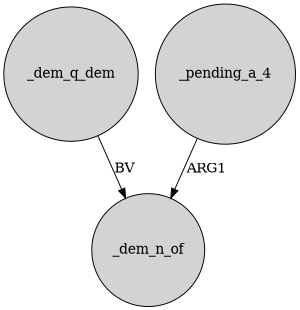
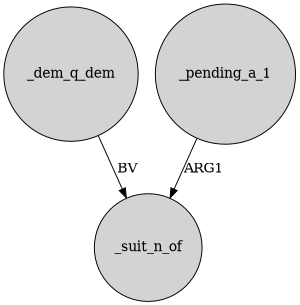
(225, 74) -> (225, 74)
(148, 250) -> (148, 248)
